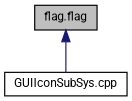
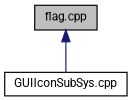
(66, 18) -> (66, 18)
